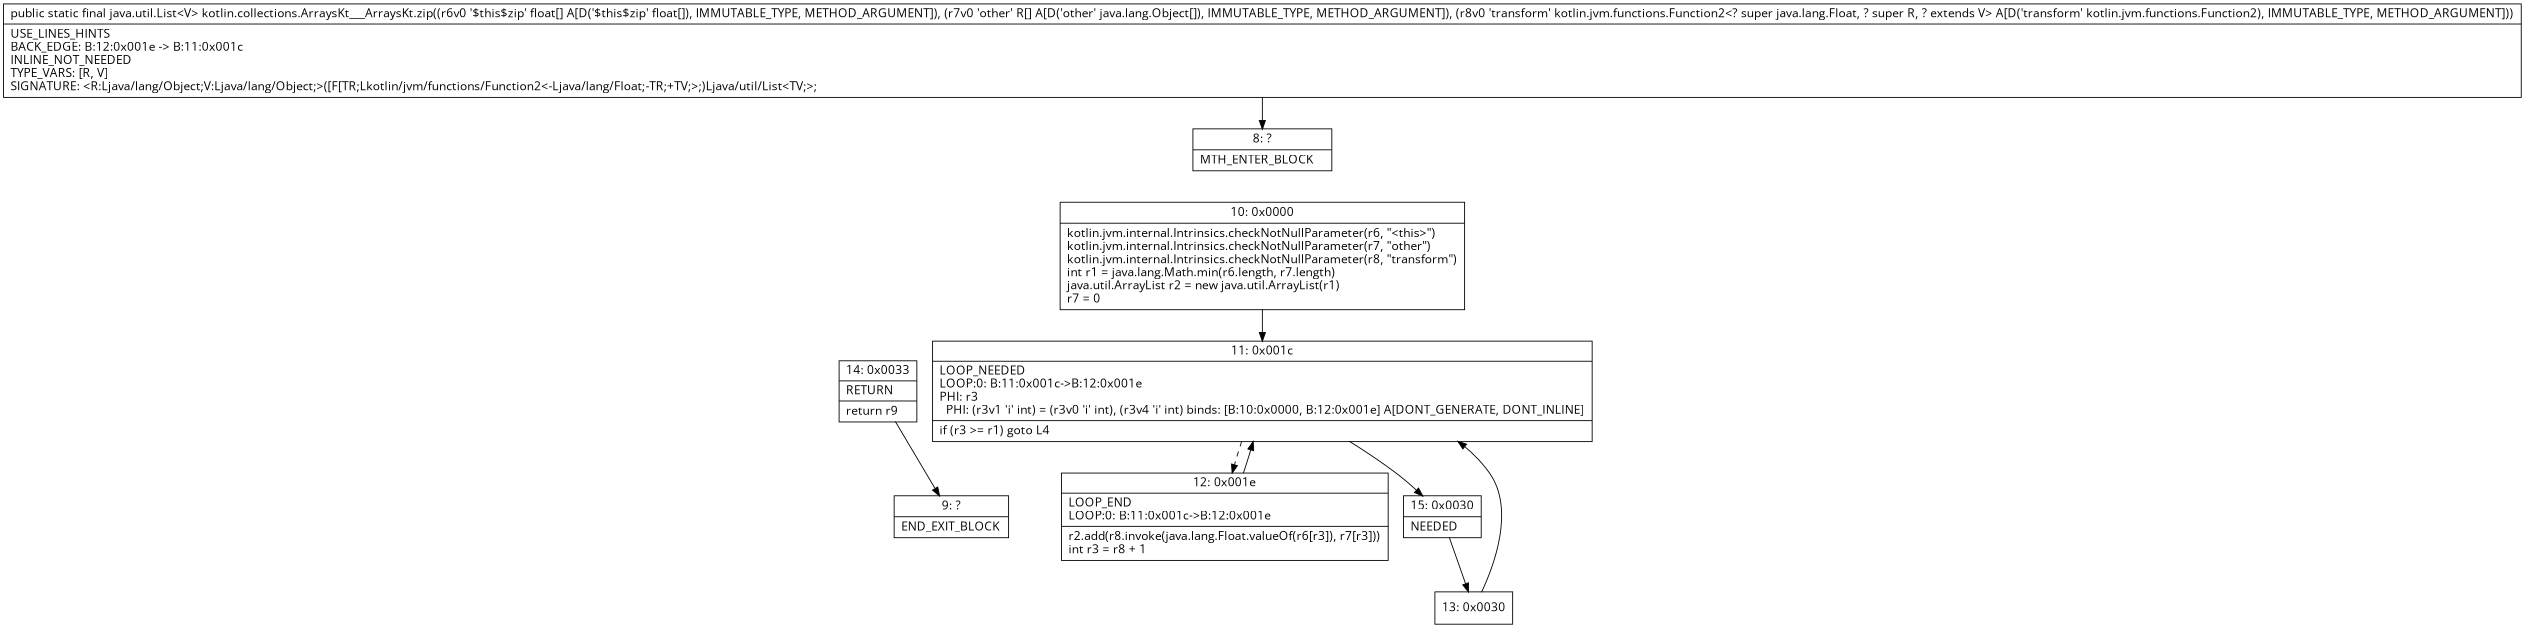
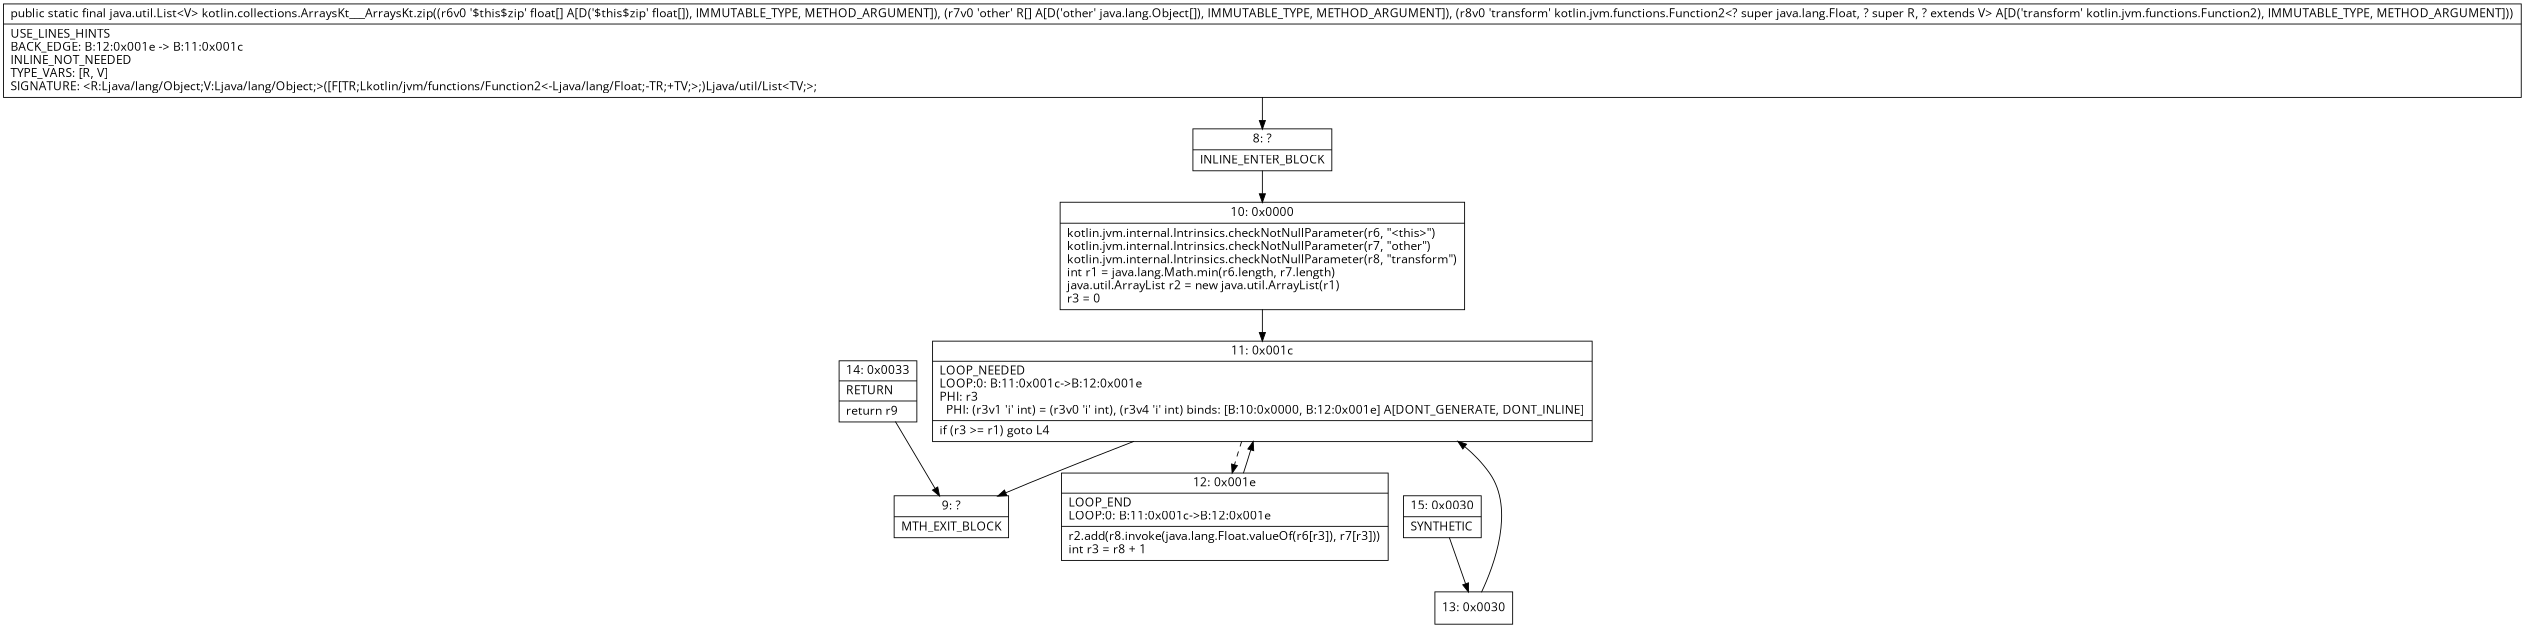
(1257, 160) -> (1262, 160)
none -> (1262, 182)
(1084, 299) -> (1084, 299)
(1384, 464) -> (1070, 467)
(950, 527) -> (951, 527)
(1434, 527) -> (1442, 527)
